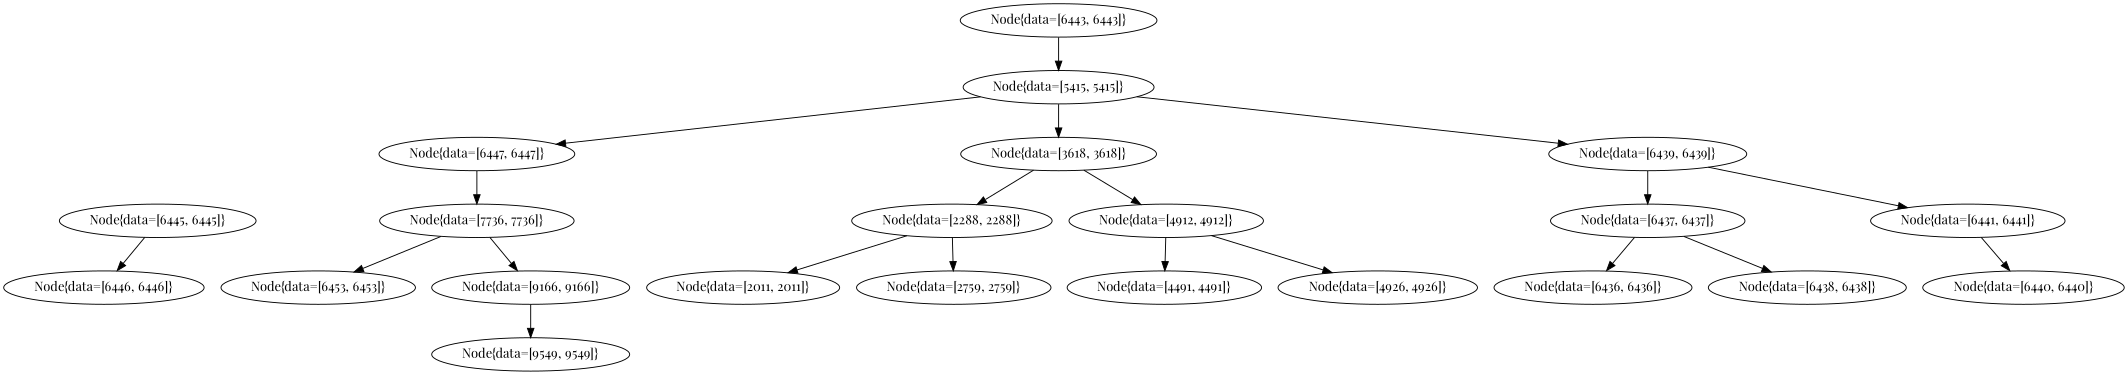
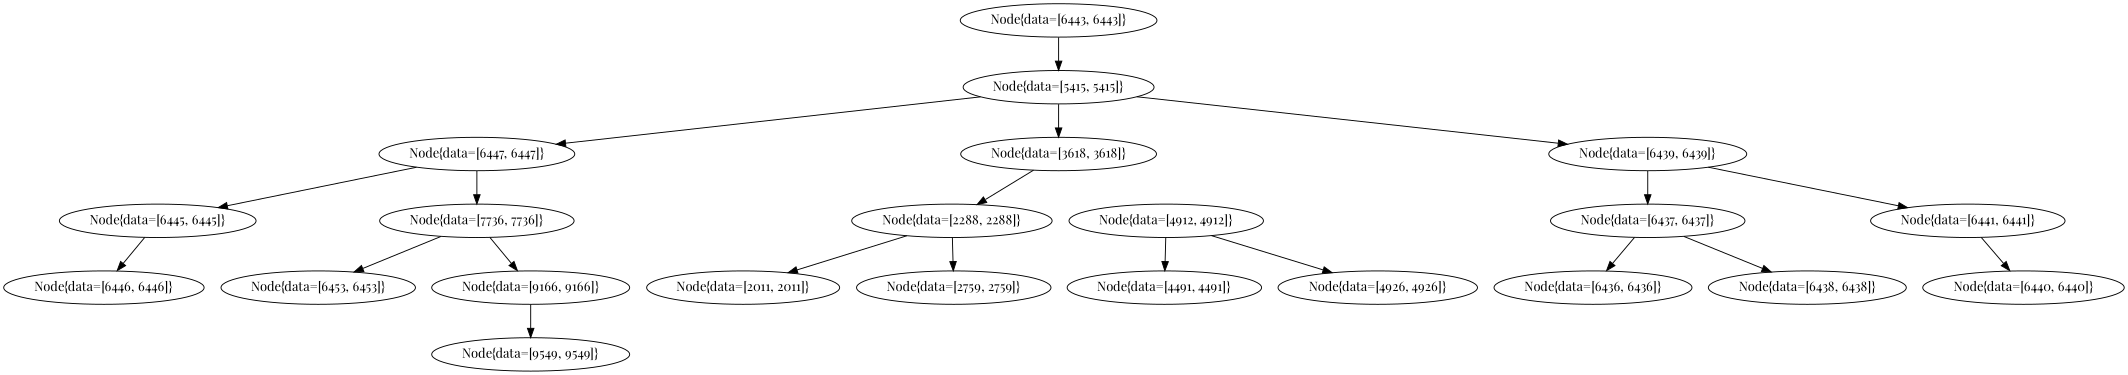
(1108, 185) -> none
none -> (322, 186)
